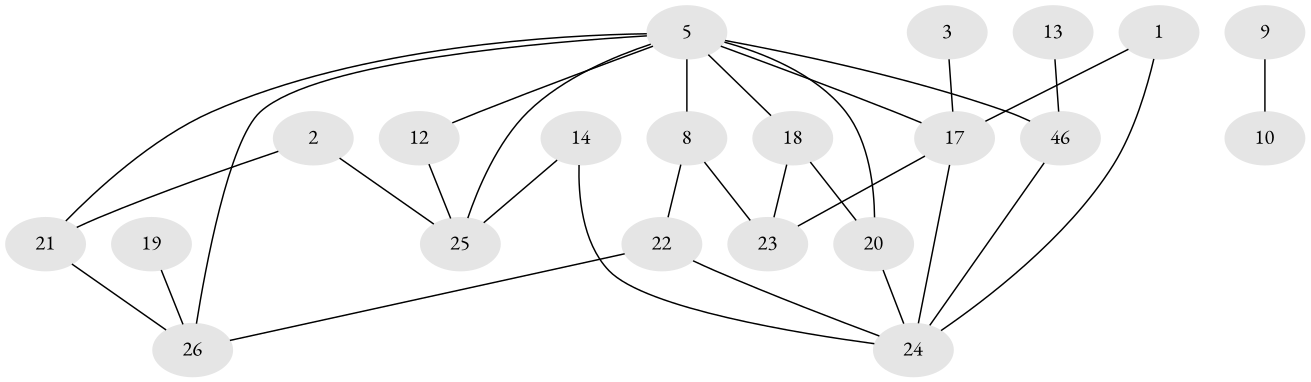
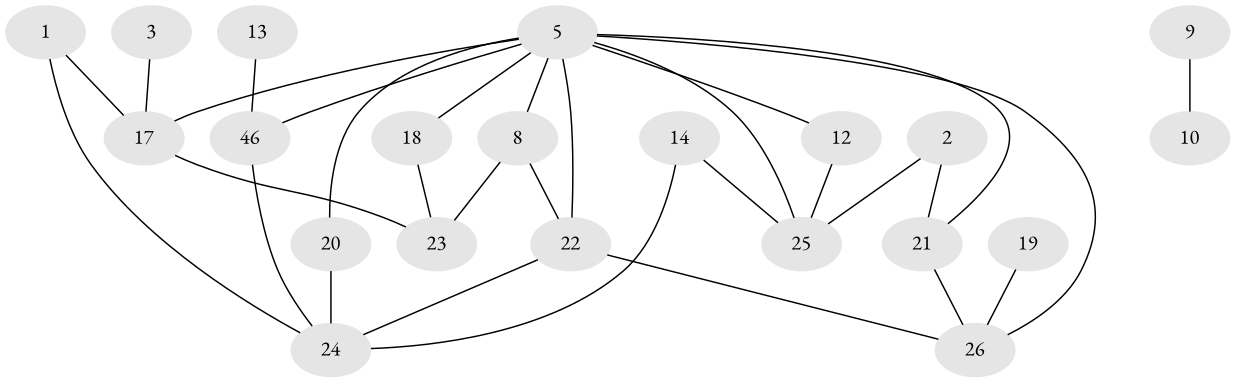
none -> (572, 138)
(833, 191) -> none
(934, 244) -> none
